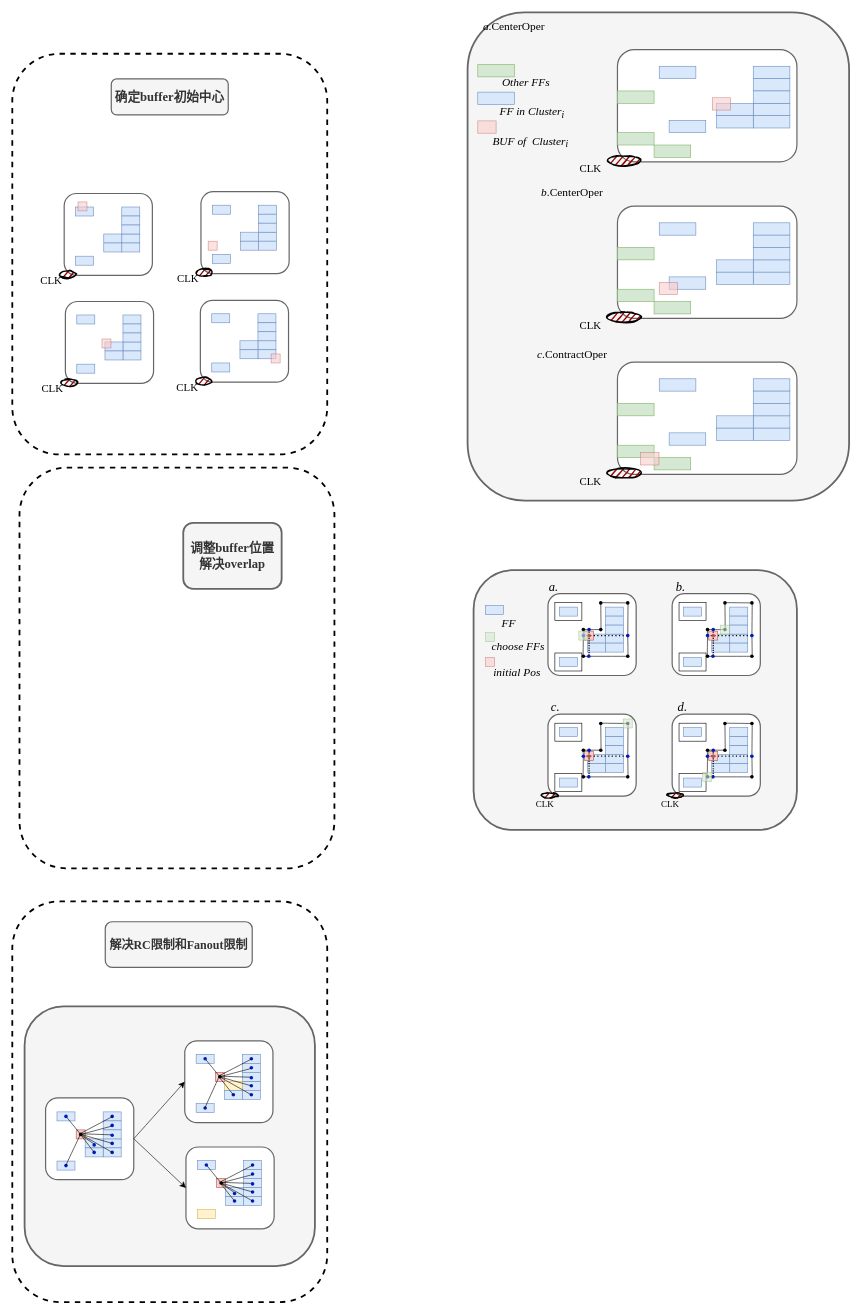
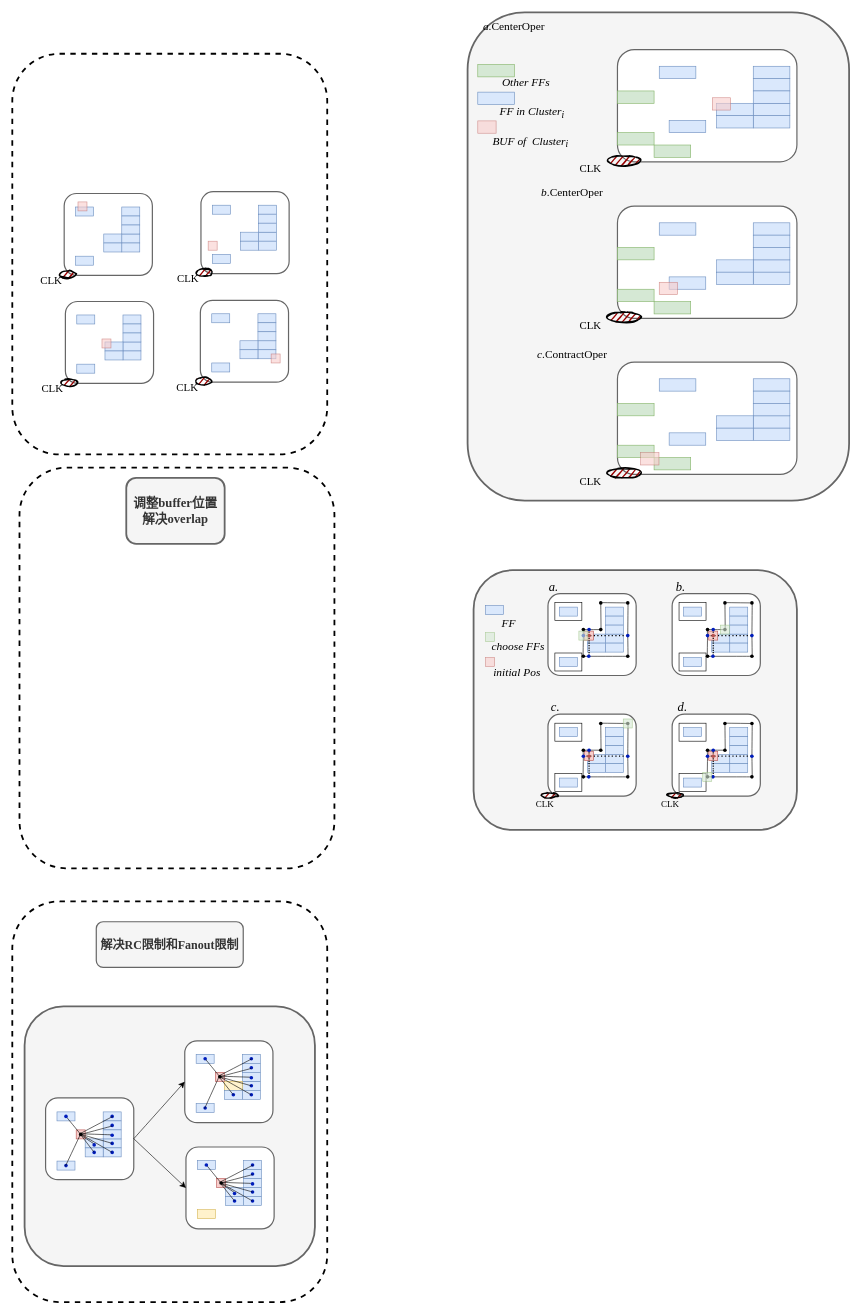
(170, 97) -> none
(233, 556) -> (176, 511)
(179, 945) -> (170, 945)
